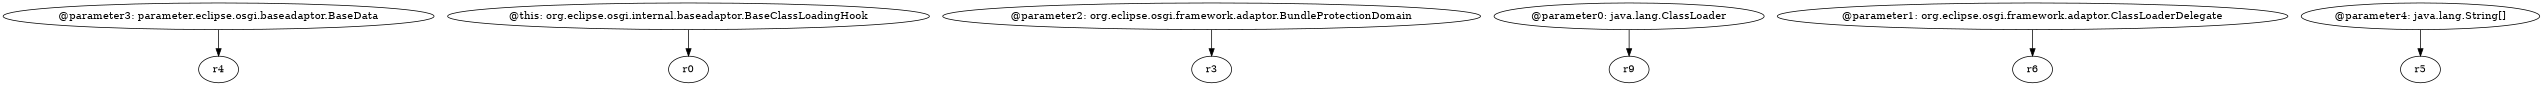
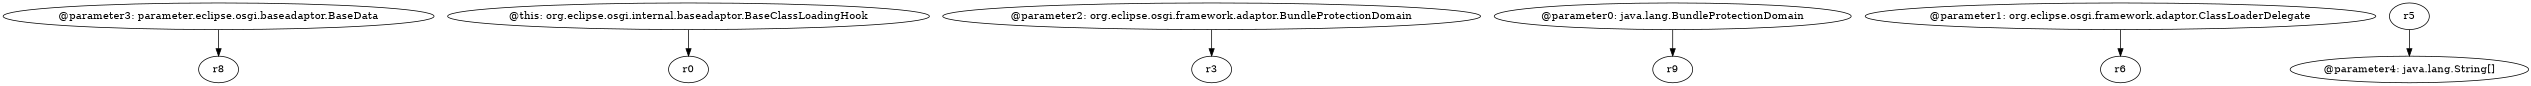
(1629, 16) -> (1673, 16)
(2420, 39) -> (2409, 39)
(219, 69) -> (219, 69)
